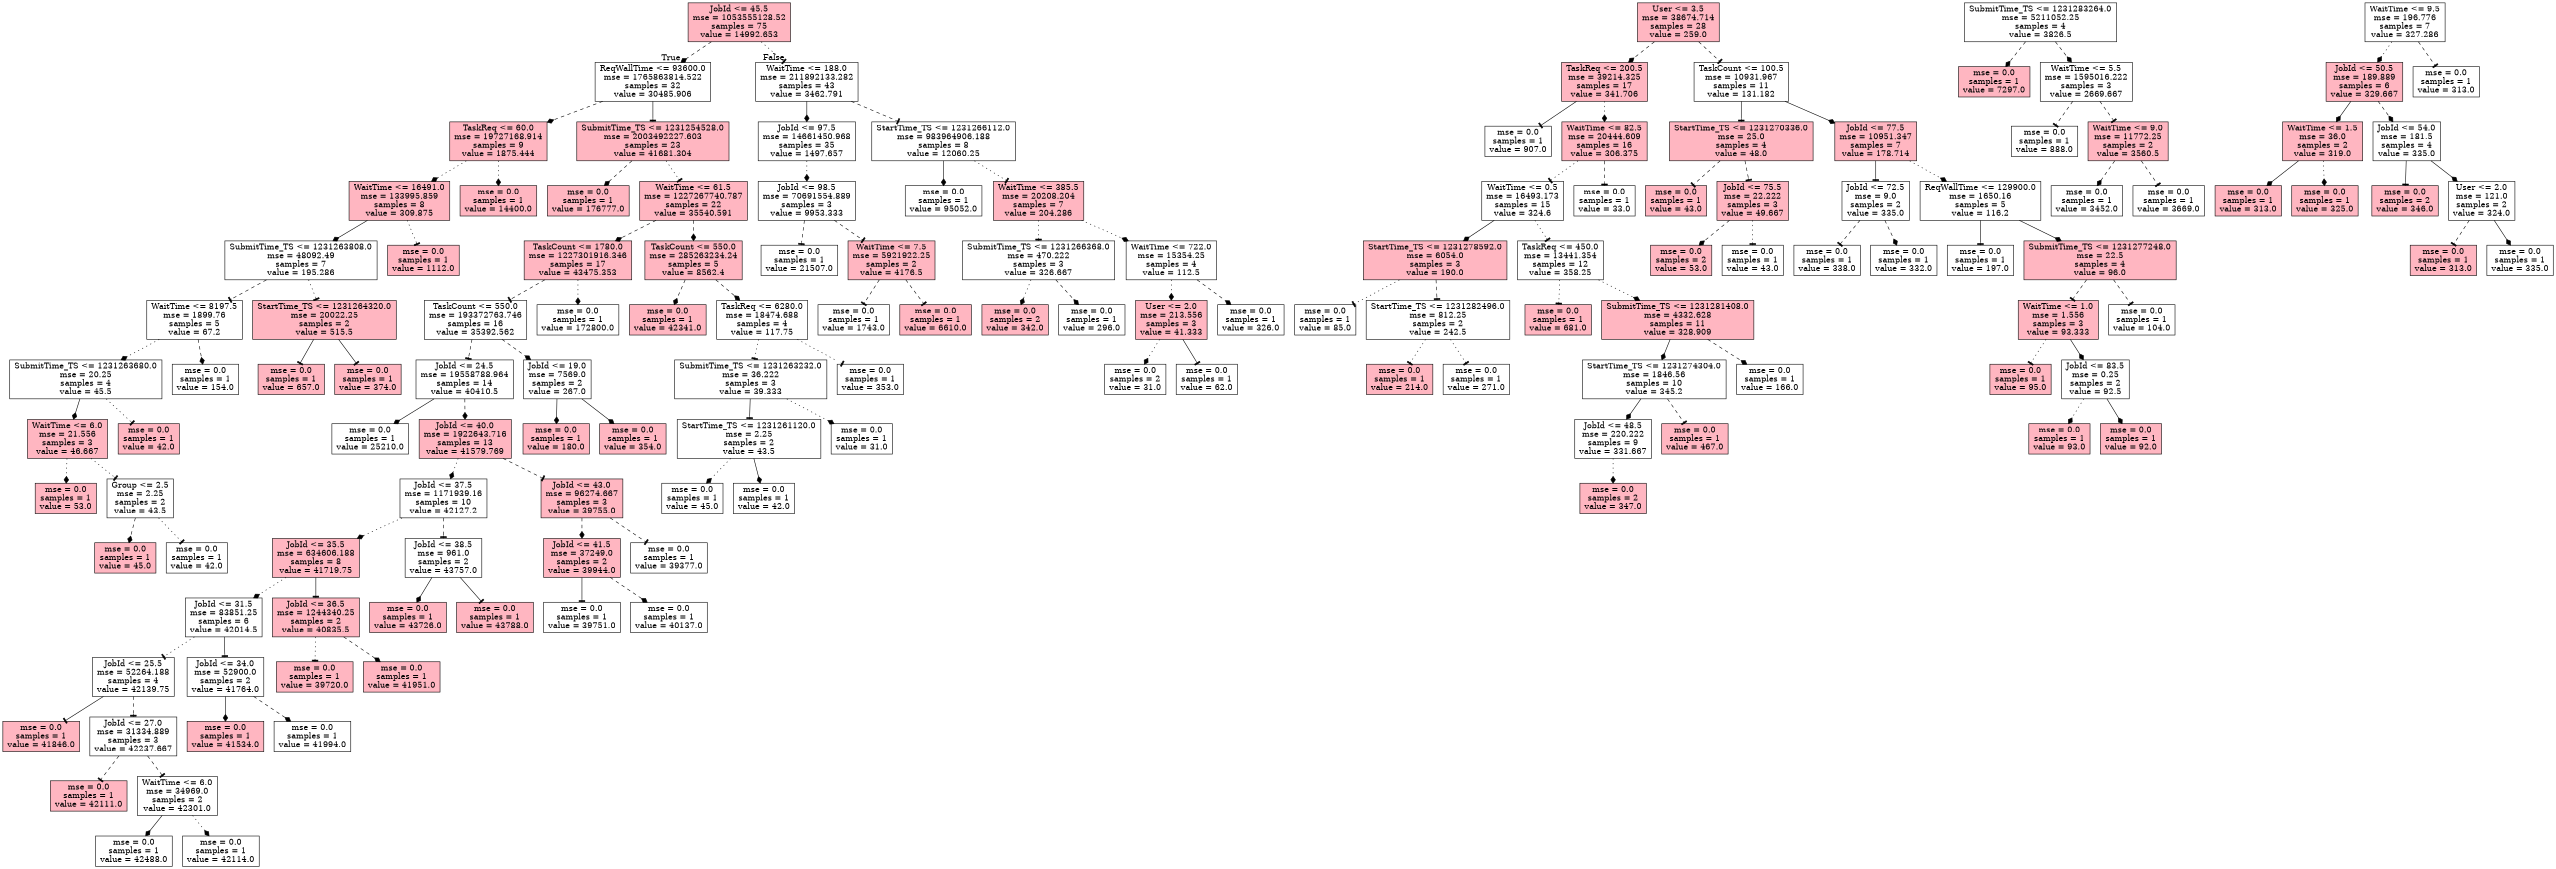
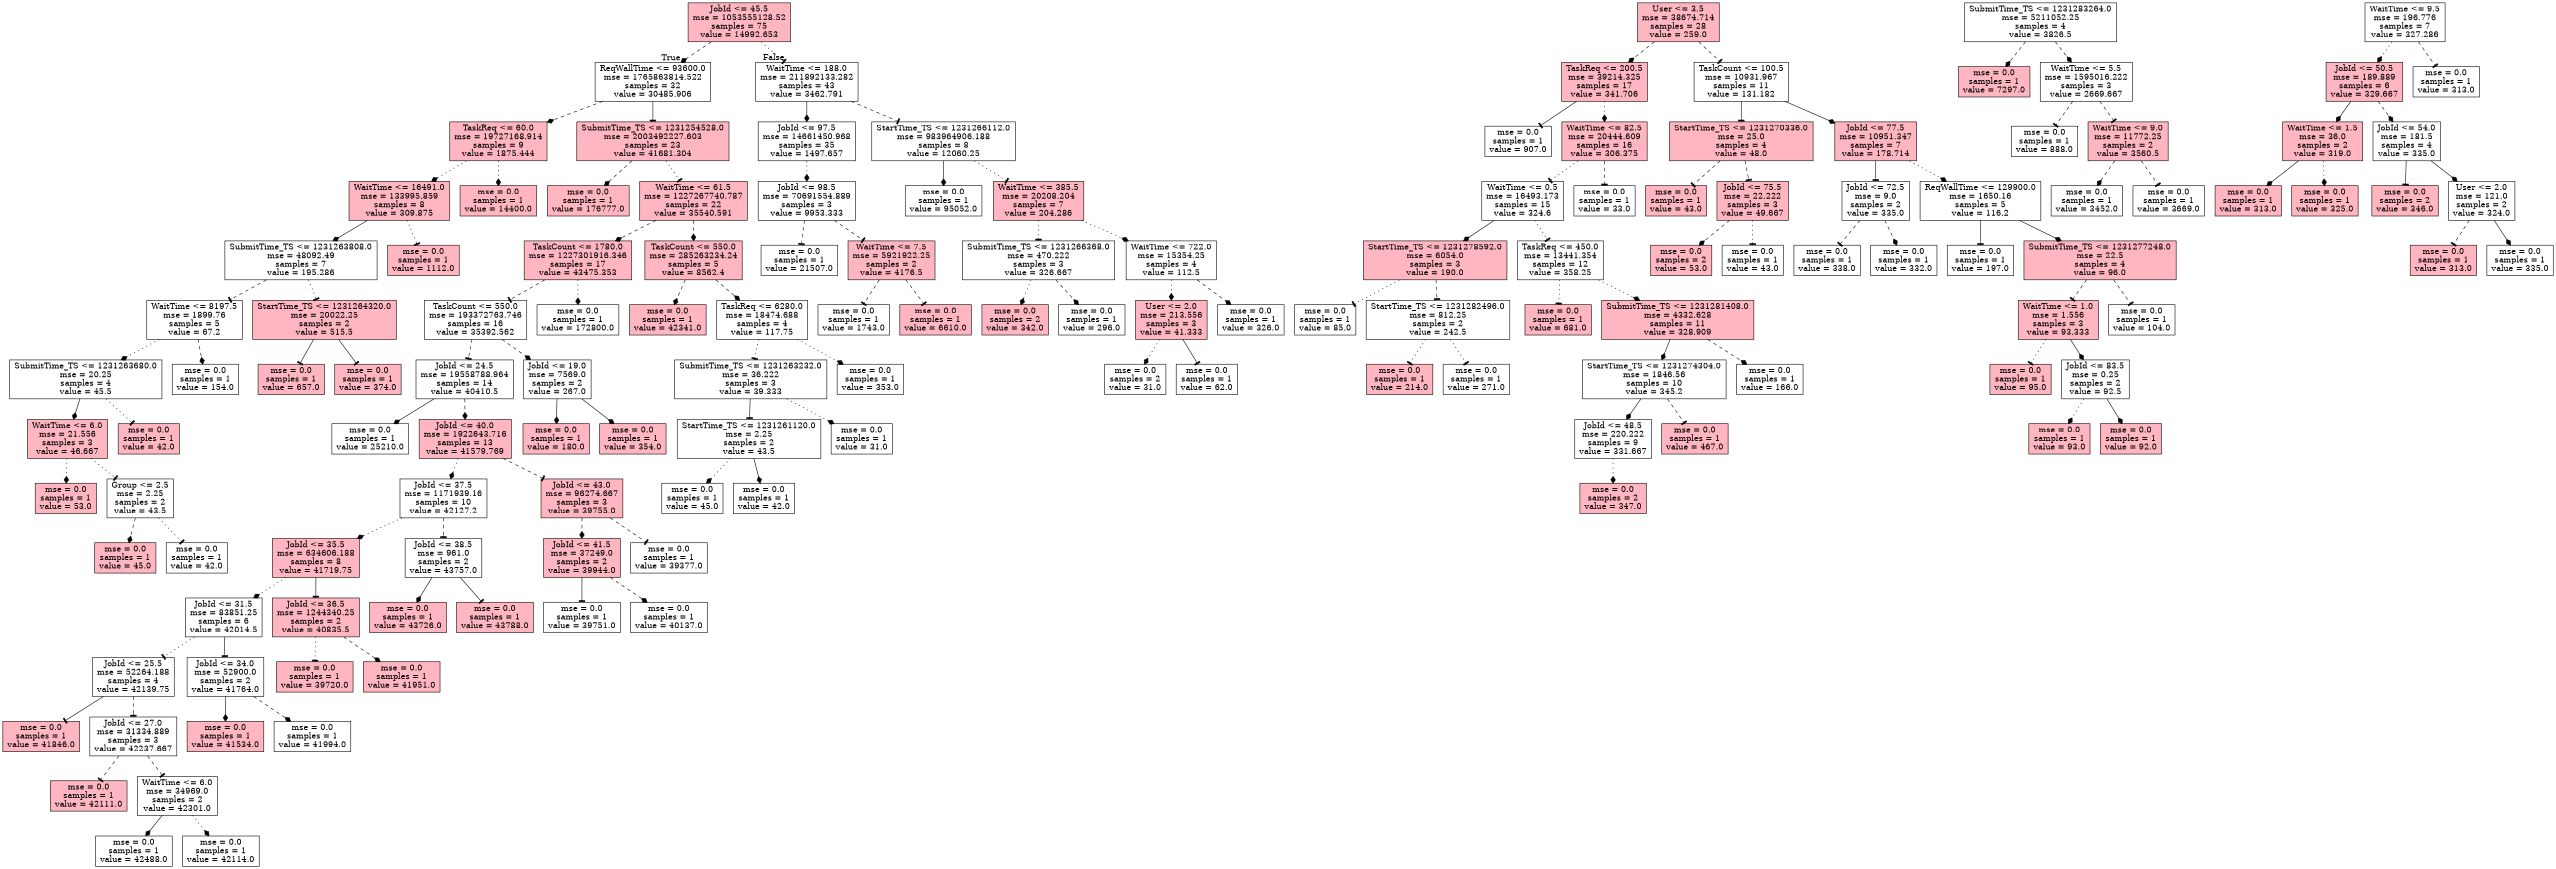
(817, 350) -> (817, 350)
